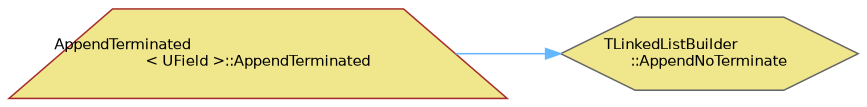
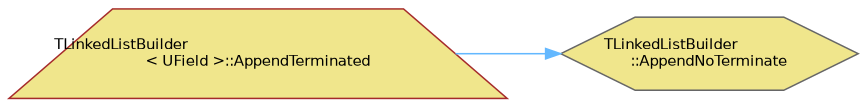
(258, 54) -> (258, 54)
